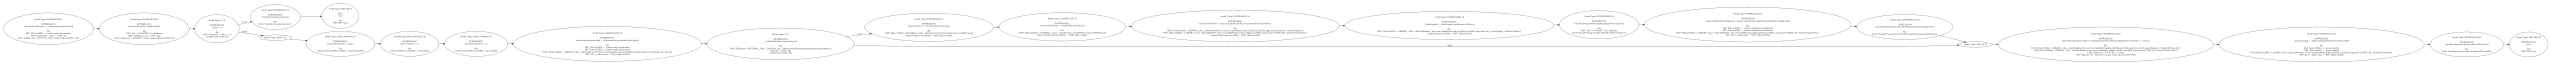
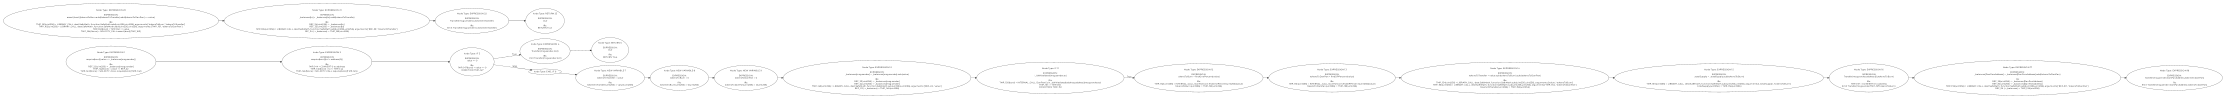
(340, 16) -> (610, 50)
(1975, 44) -> none
